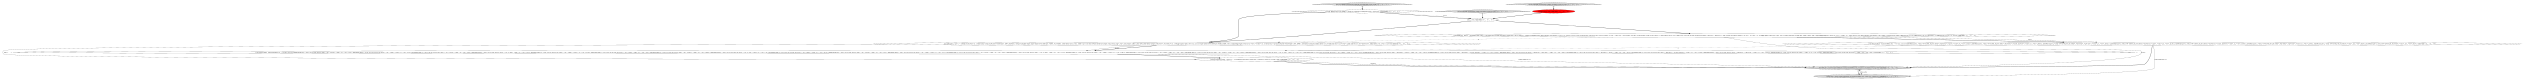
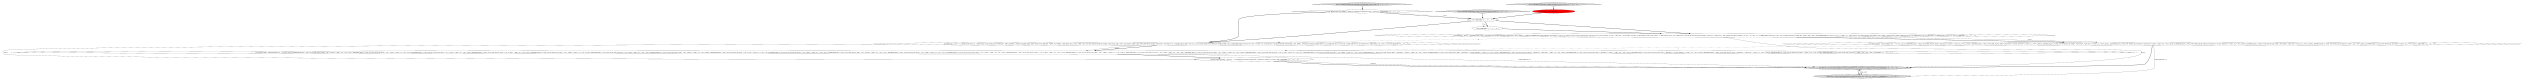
none -> (1488, 28)
